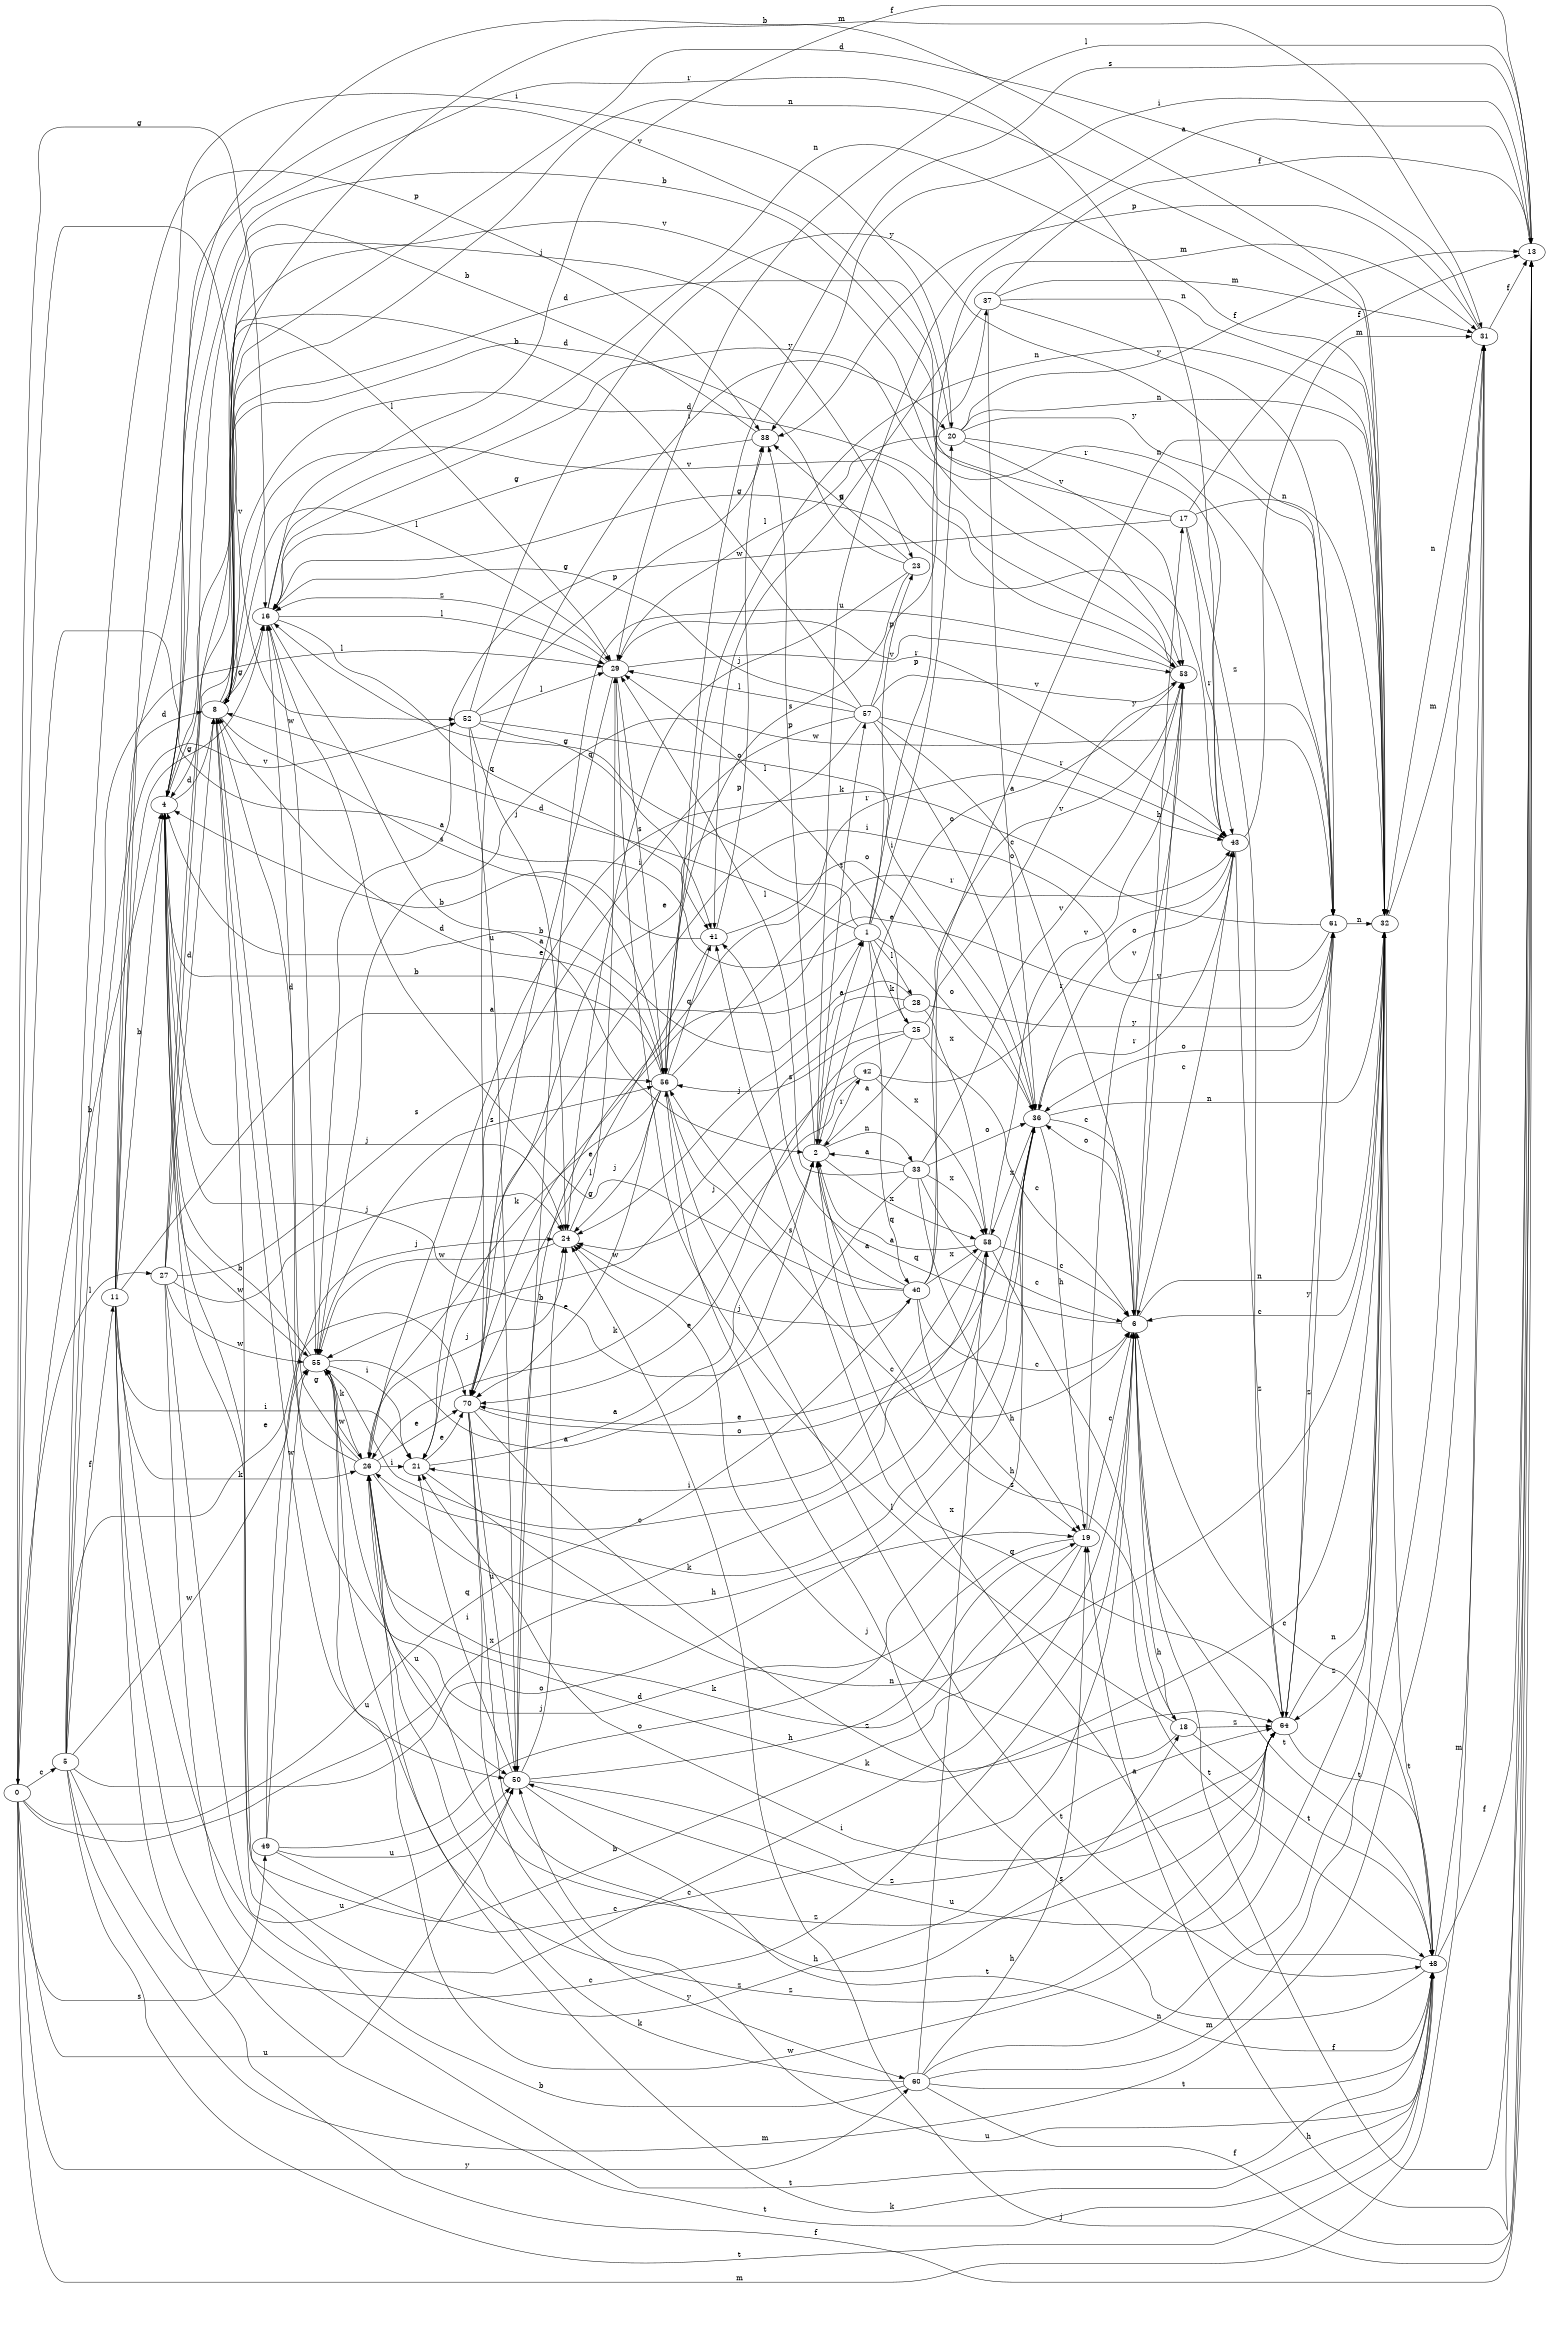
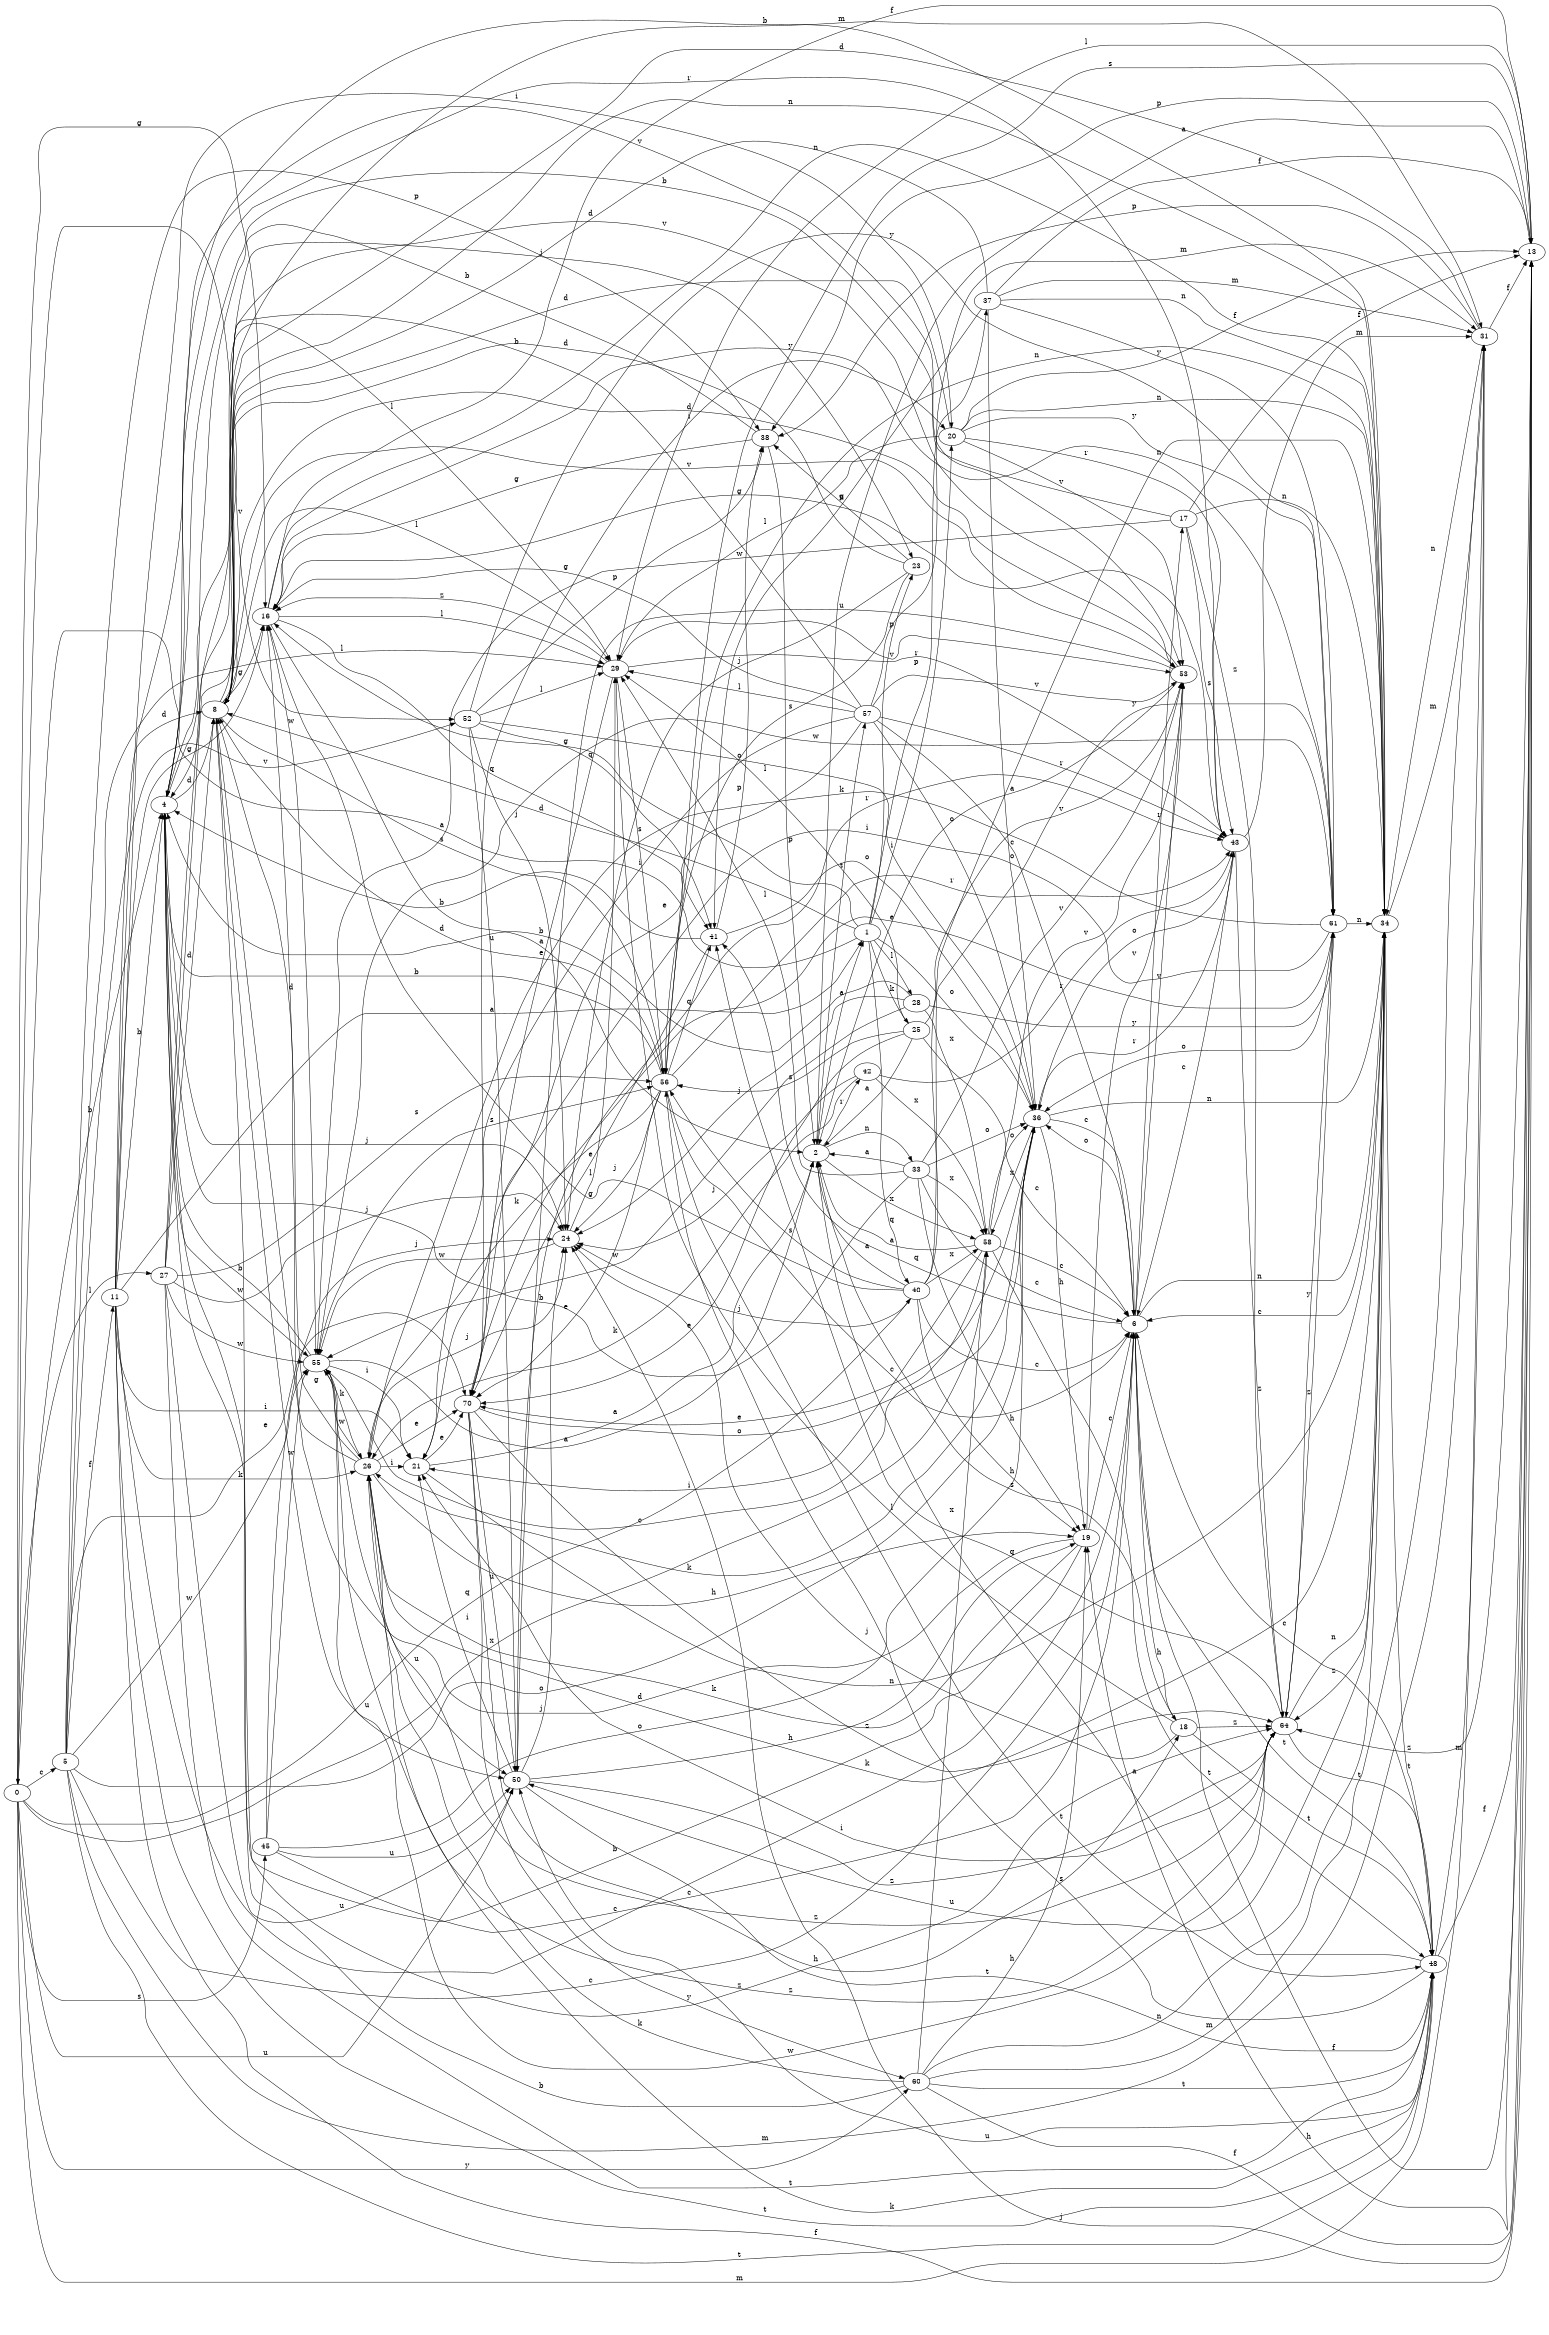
(1159, 104) -> (1159, 104)
none -> (504, 279)
(1209, 683) -> (1209, 683)
(790, 780) -> (786, 776)
(1159, 815) -> (1159, 815)
(1385, 924) -> (1385, 924)
none -> (1516, 1087)
none -> (998, 1178)
(266, 1847) -> (266, 1847)
